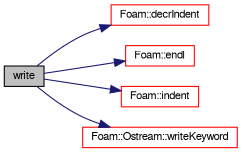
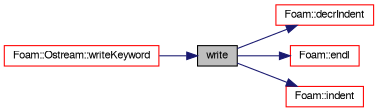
(67, 108) -> (173, 56)
